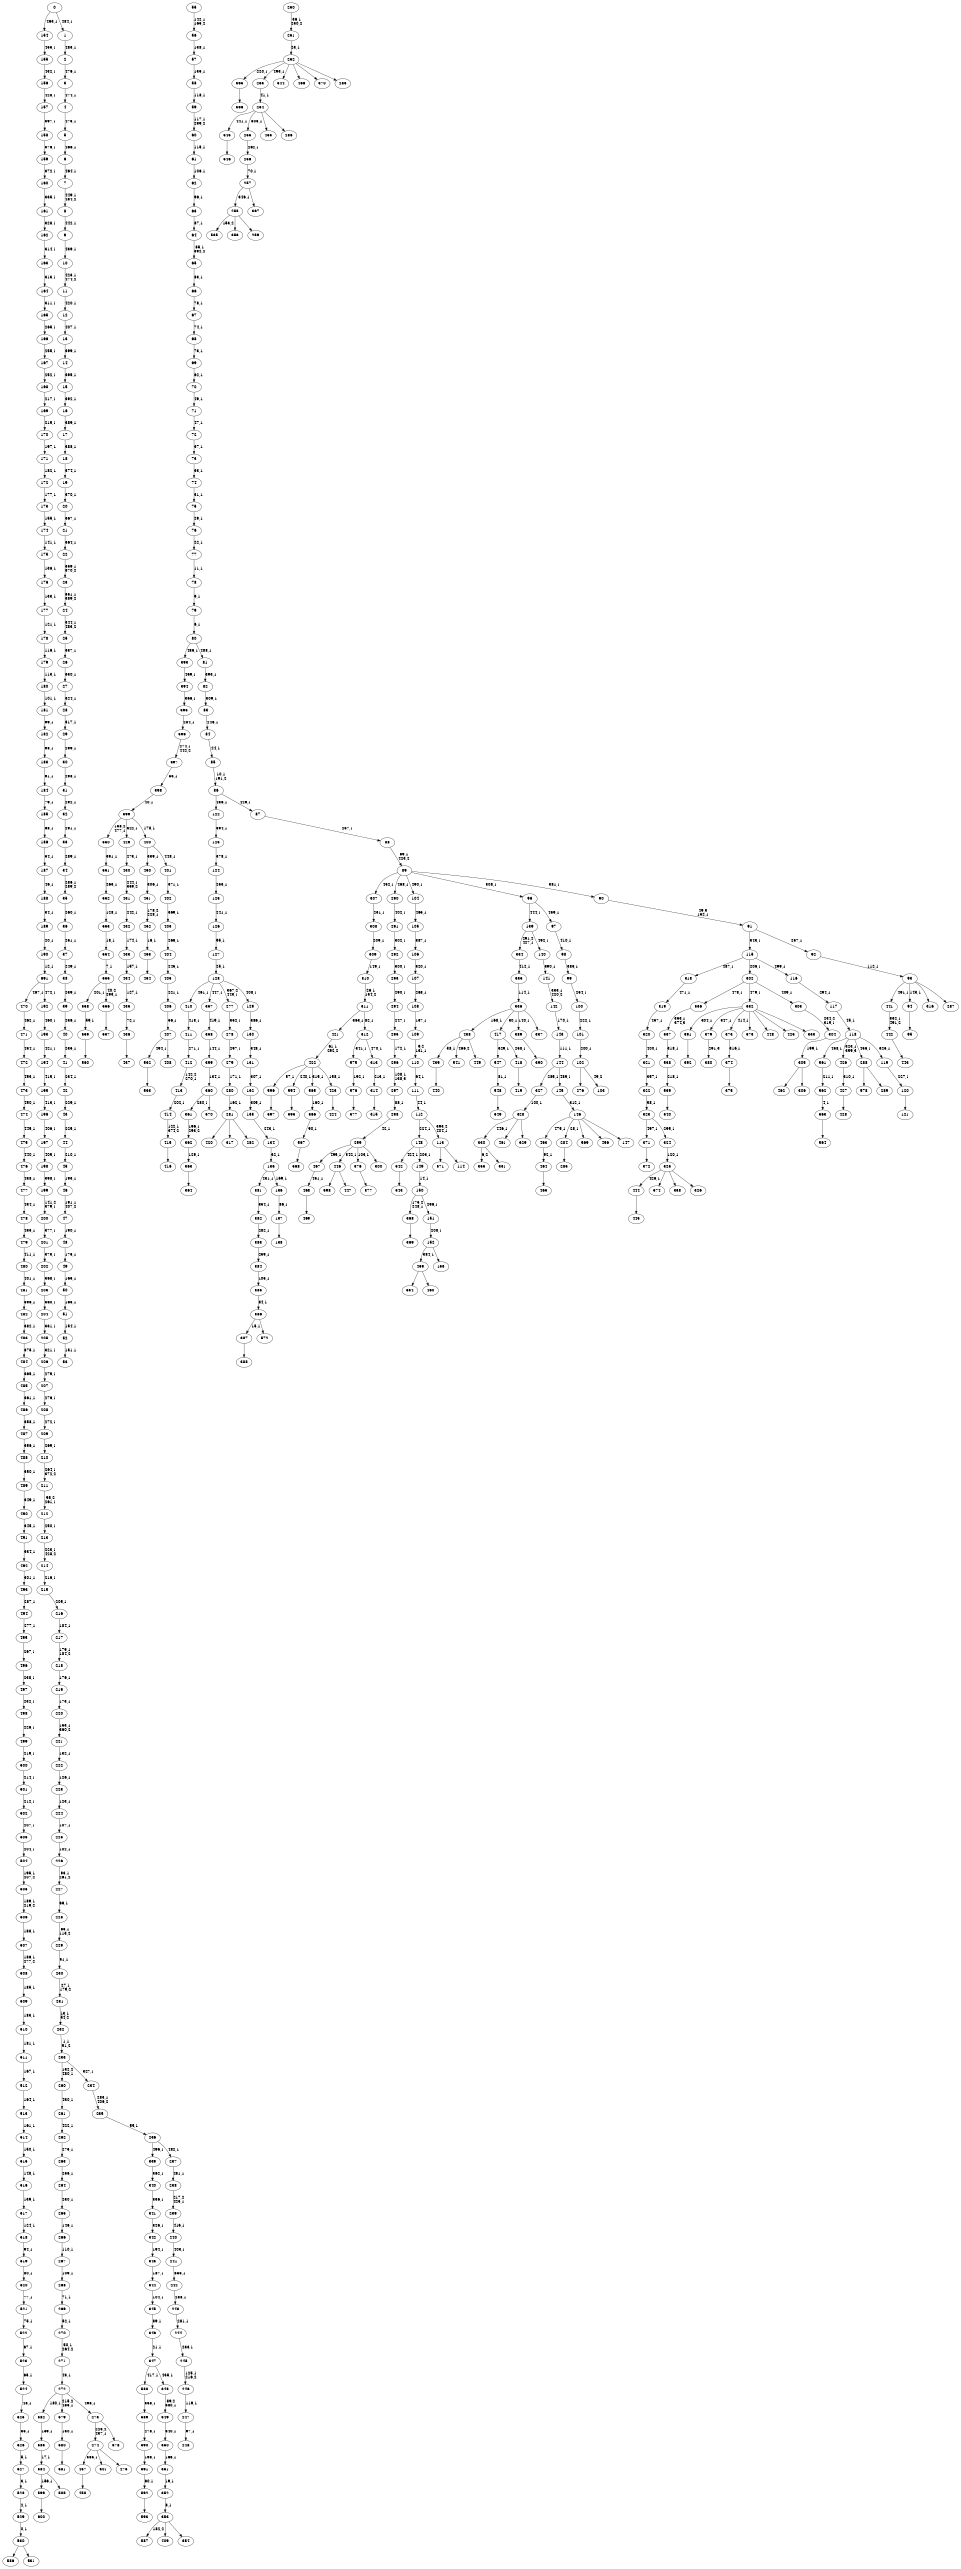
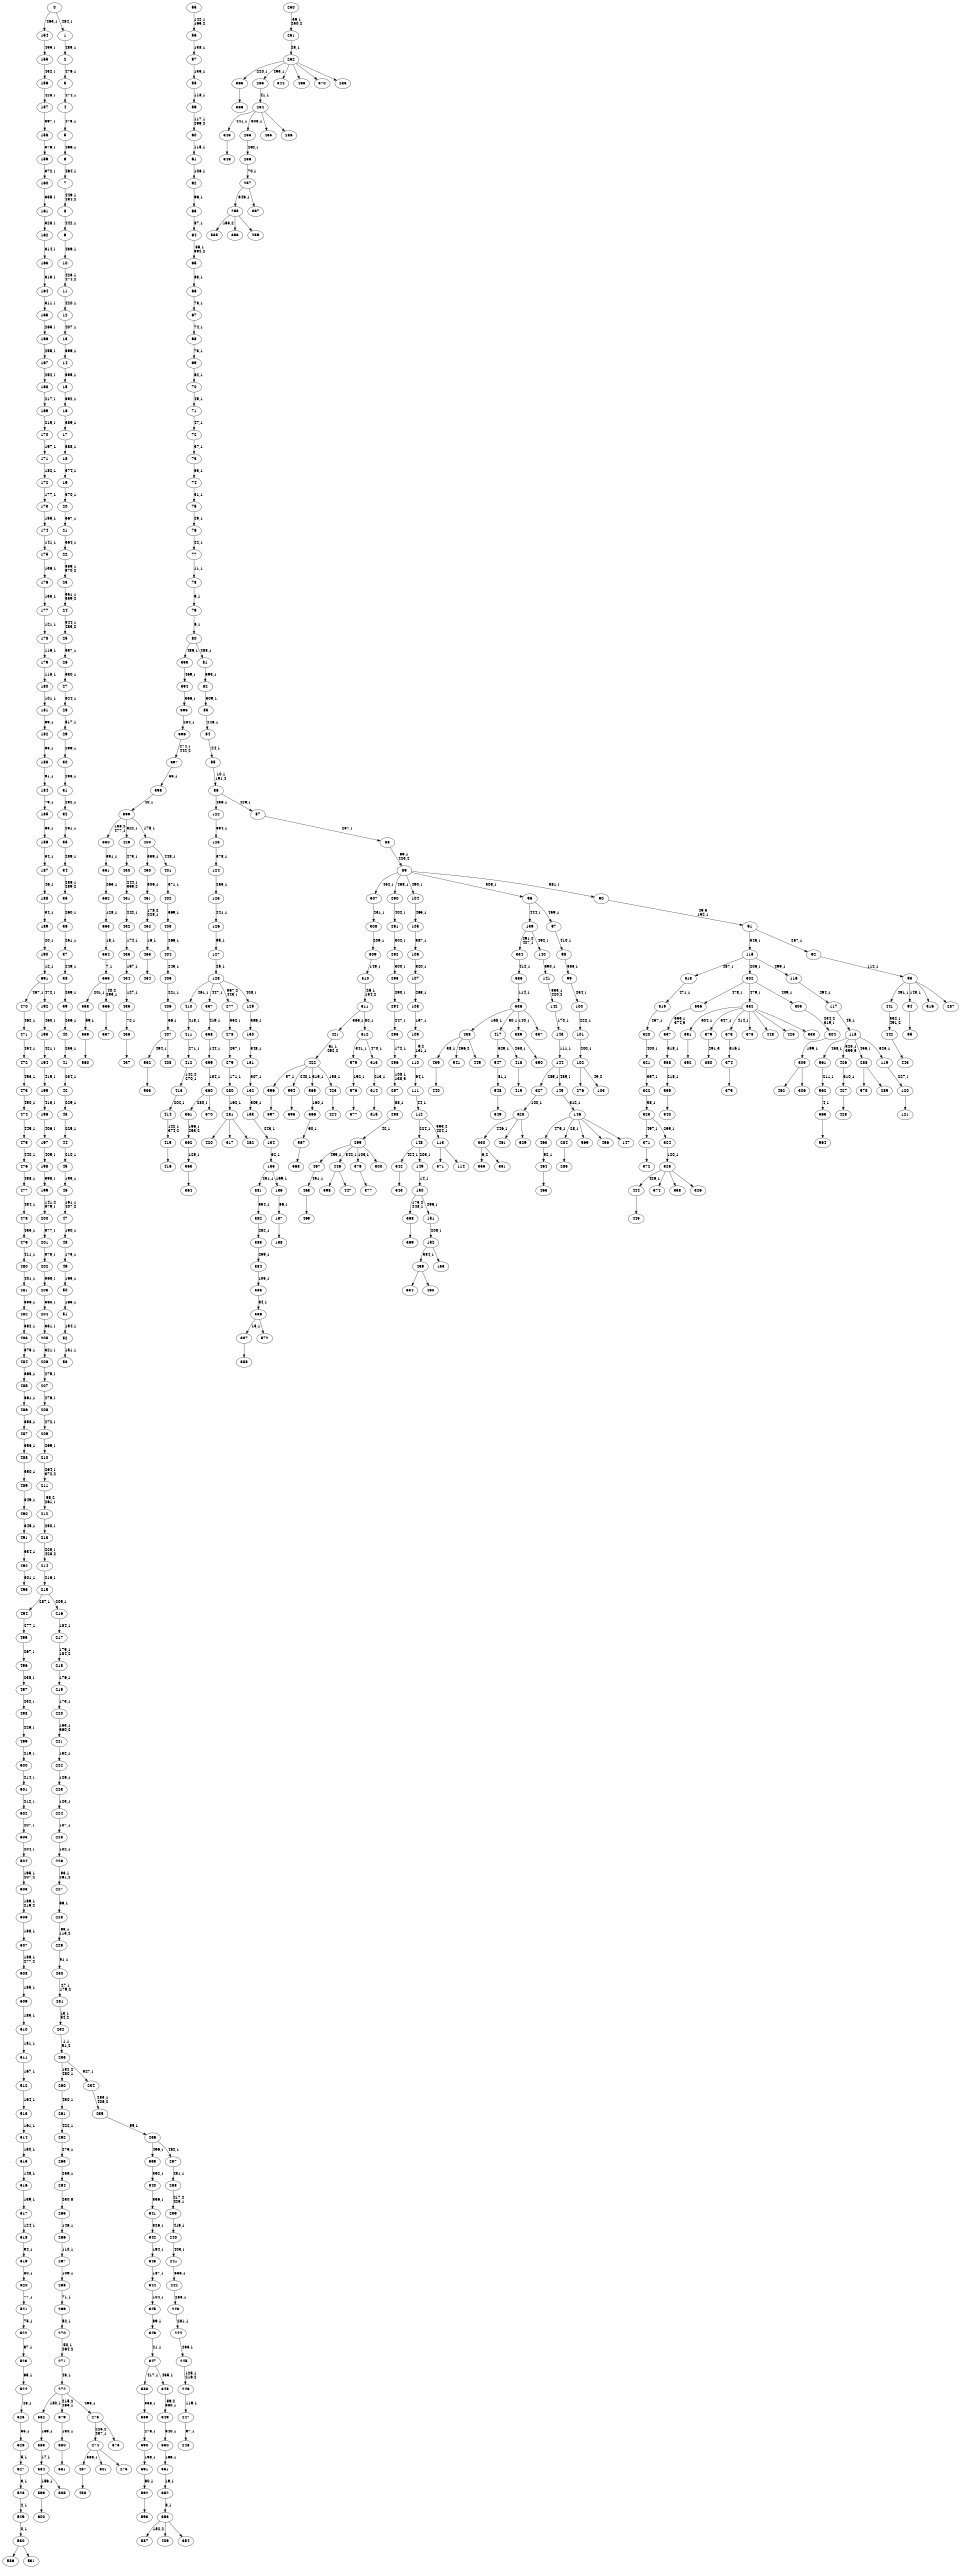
(24, 1601) -> (37, 1602)
(68, 2200) -> (68, 2200)
